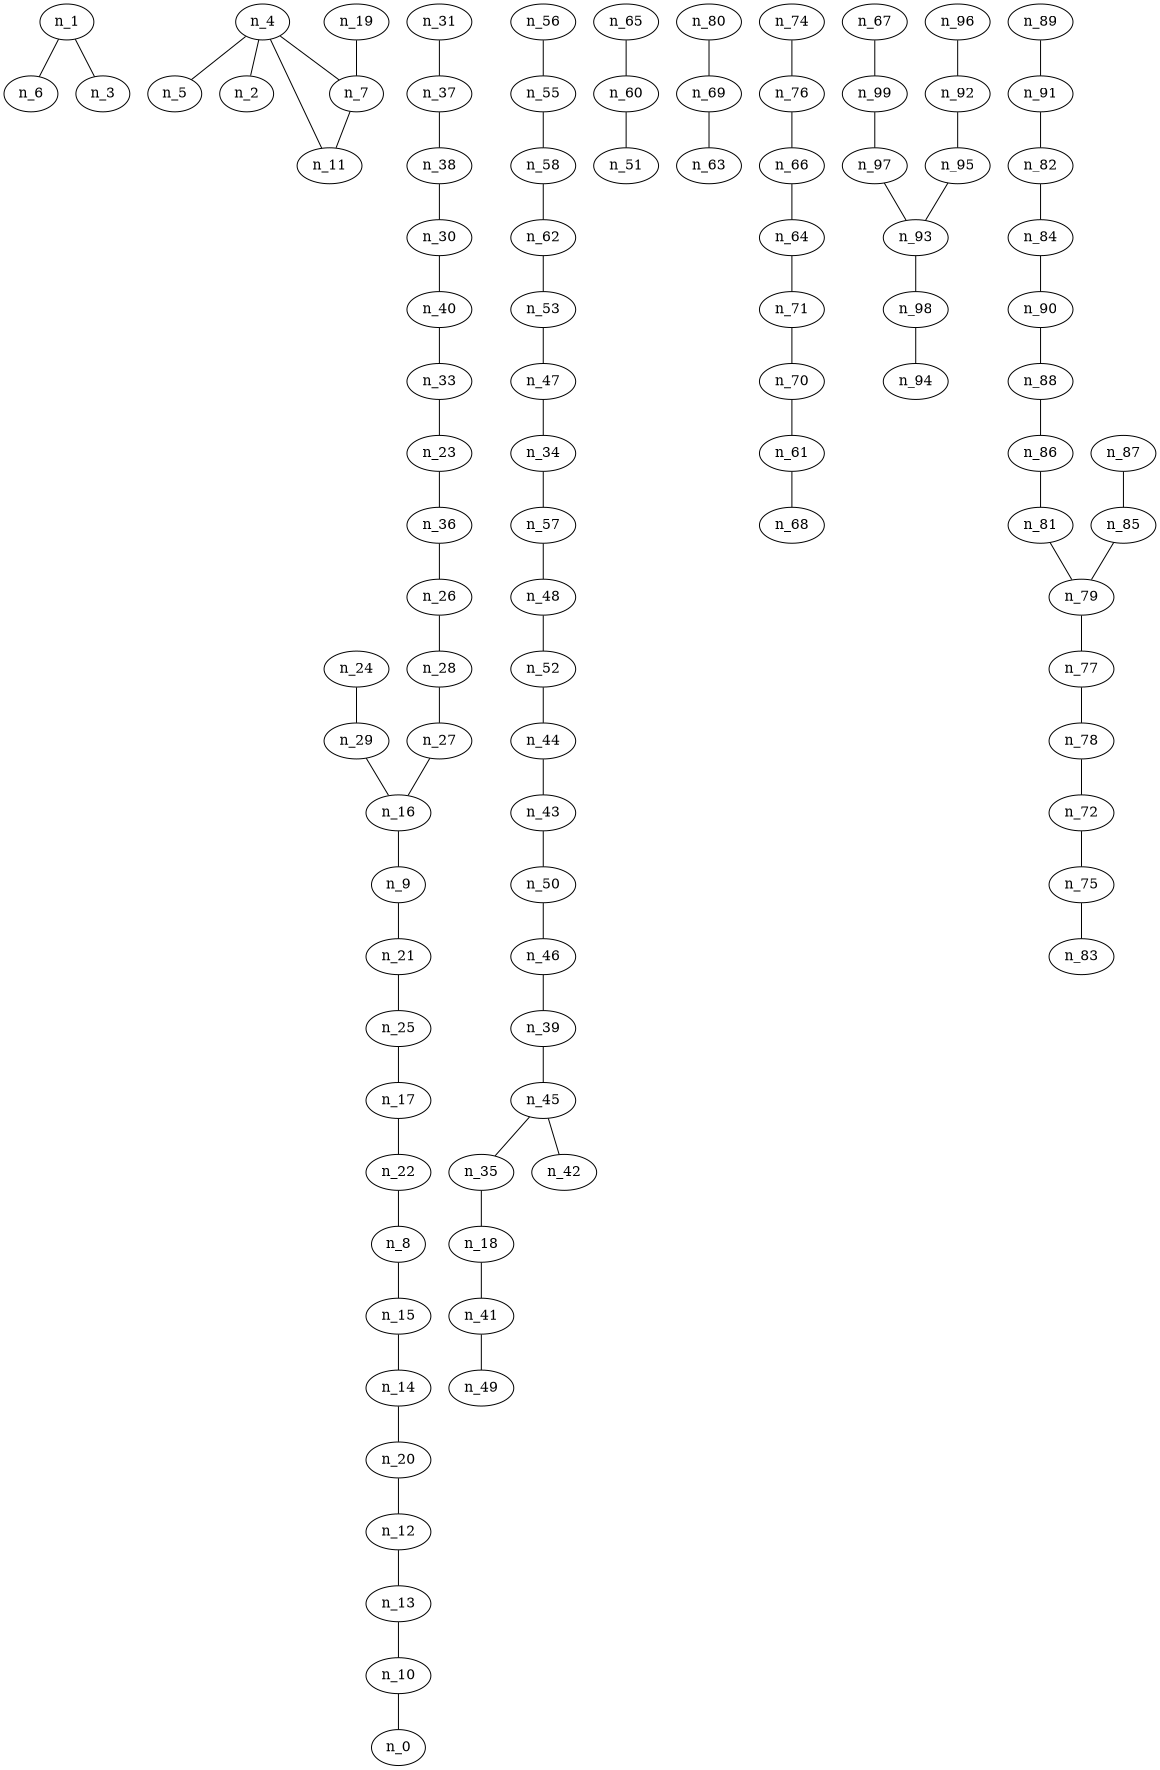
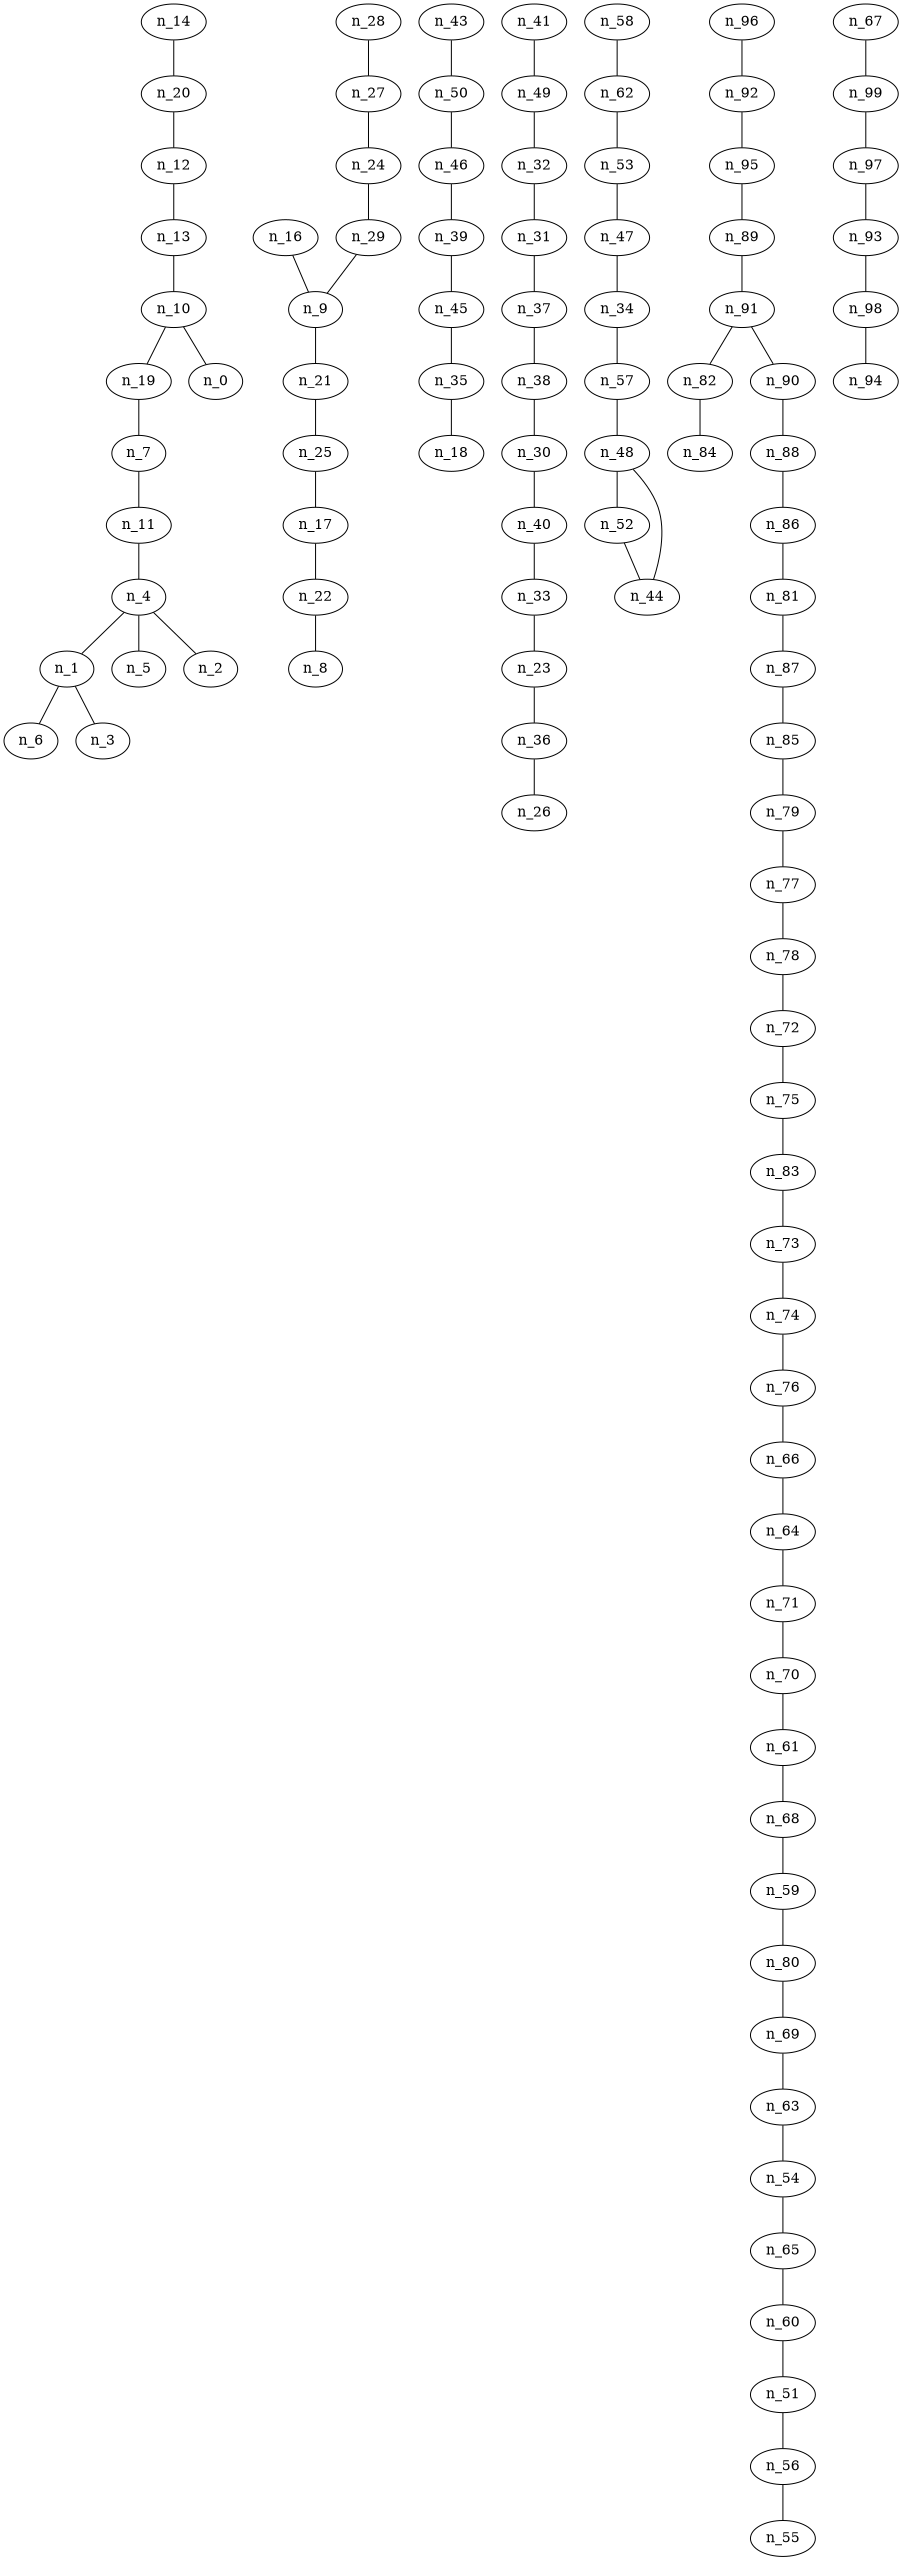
(310, 58) -> (103, 633)
(543, 130) -> none
none -> (534, 166)
(937, 202) -> (742, 202)
(1041, 274) -> (762, 345)
none -> (156, 346)
(1061, 561) -> (783, 633)
(439, 633) -> none
(377, 777) -> (342, 274)
(419, 777) -> (368, 130)
(543, 777) -> (661, 521)
(564, 1172) -> none
none -> (783, 1244)
(481, 1280) -> none
(398, 1316) -> none
none -> (783, 1891)
none -> (783, 2179)
none -> (783, 2431)
